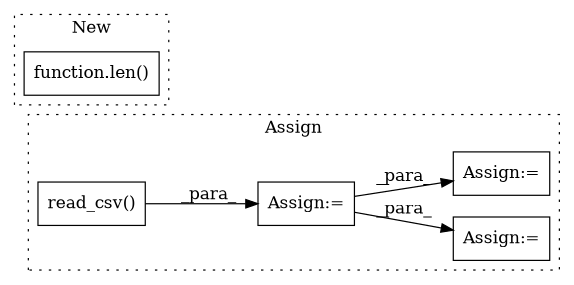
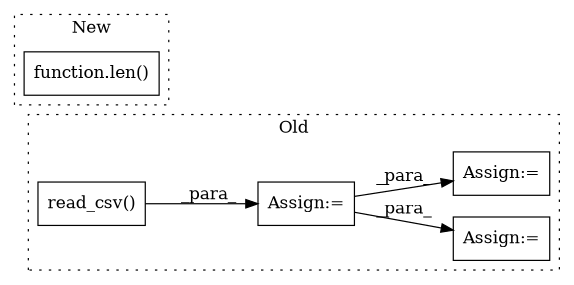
(294, 128) -> (294, 128)
